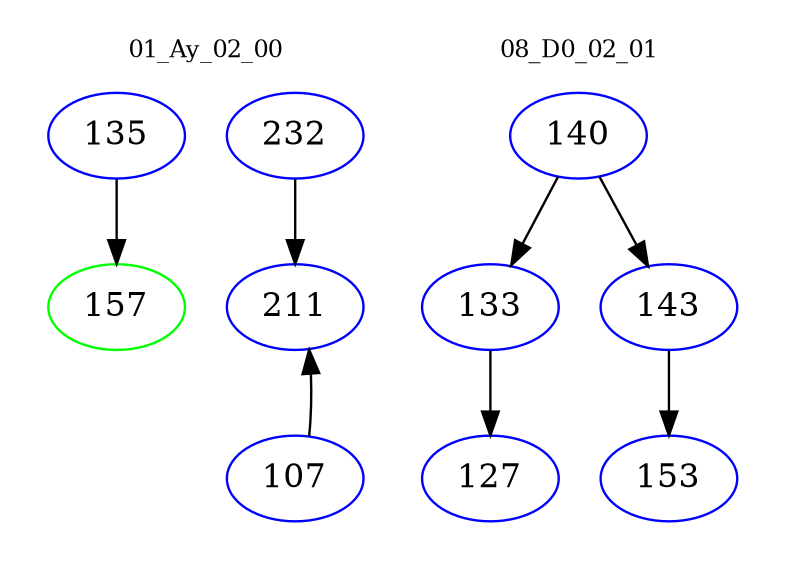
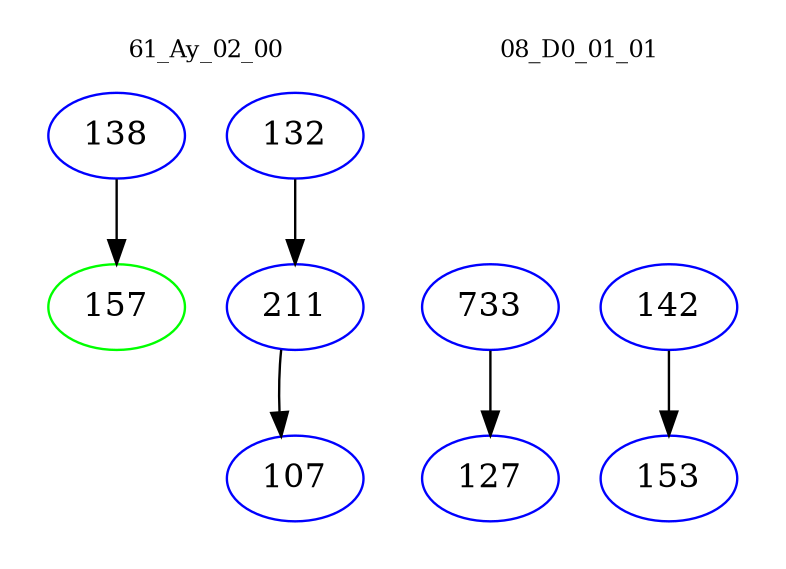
(206, 51) -> (206, 51)
(580, 51) -> (580, 51)
(117, 136) -> (117, 136)
(295, 136) -> (295, 136)
(578, 136) -> none
(490, 307) -> (490, 307)
(669, 307) -> (669, 307)
(311, 405) -> (279, 381)
